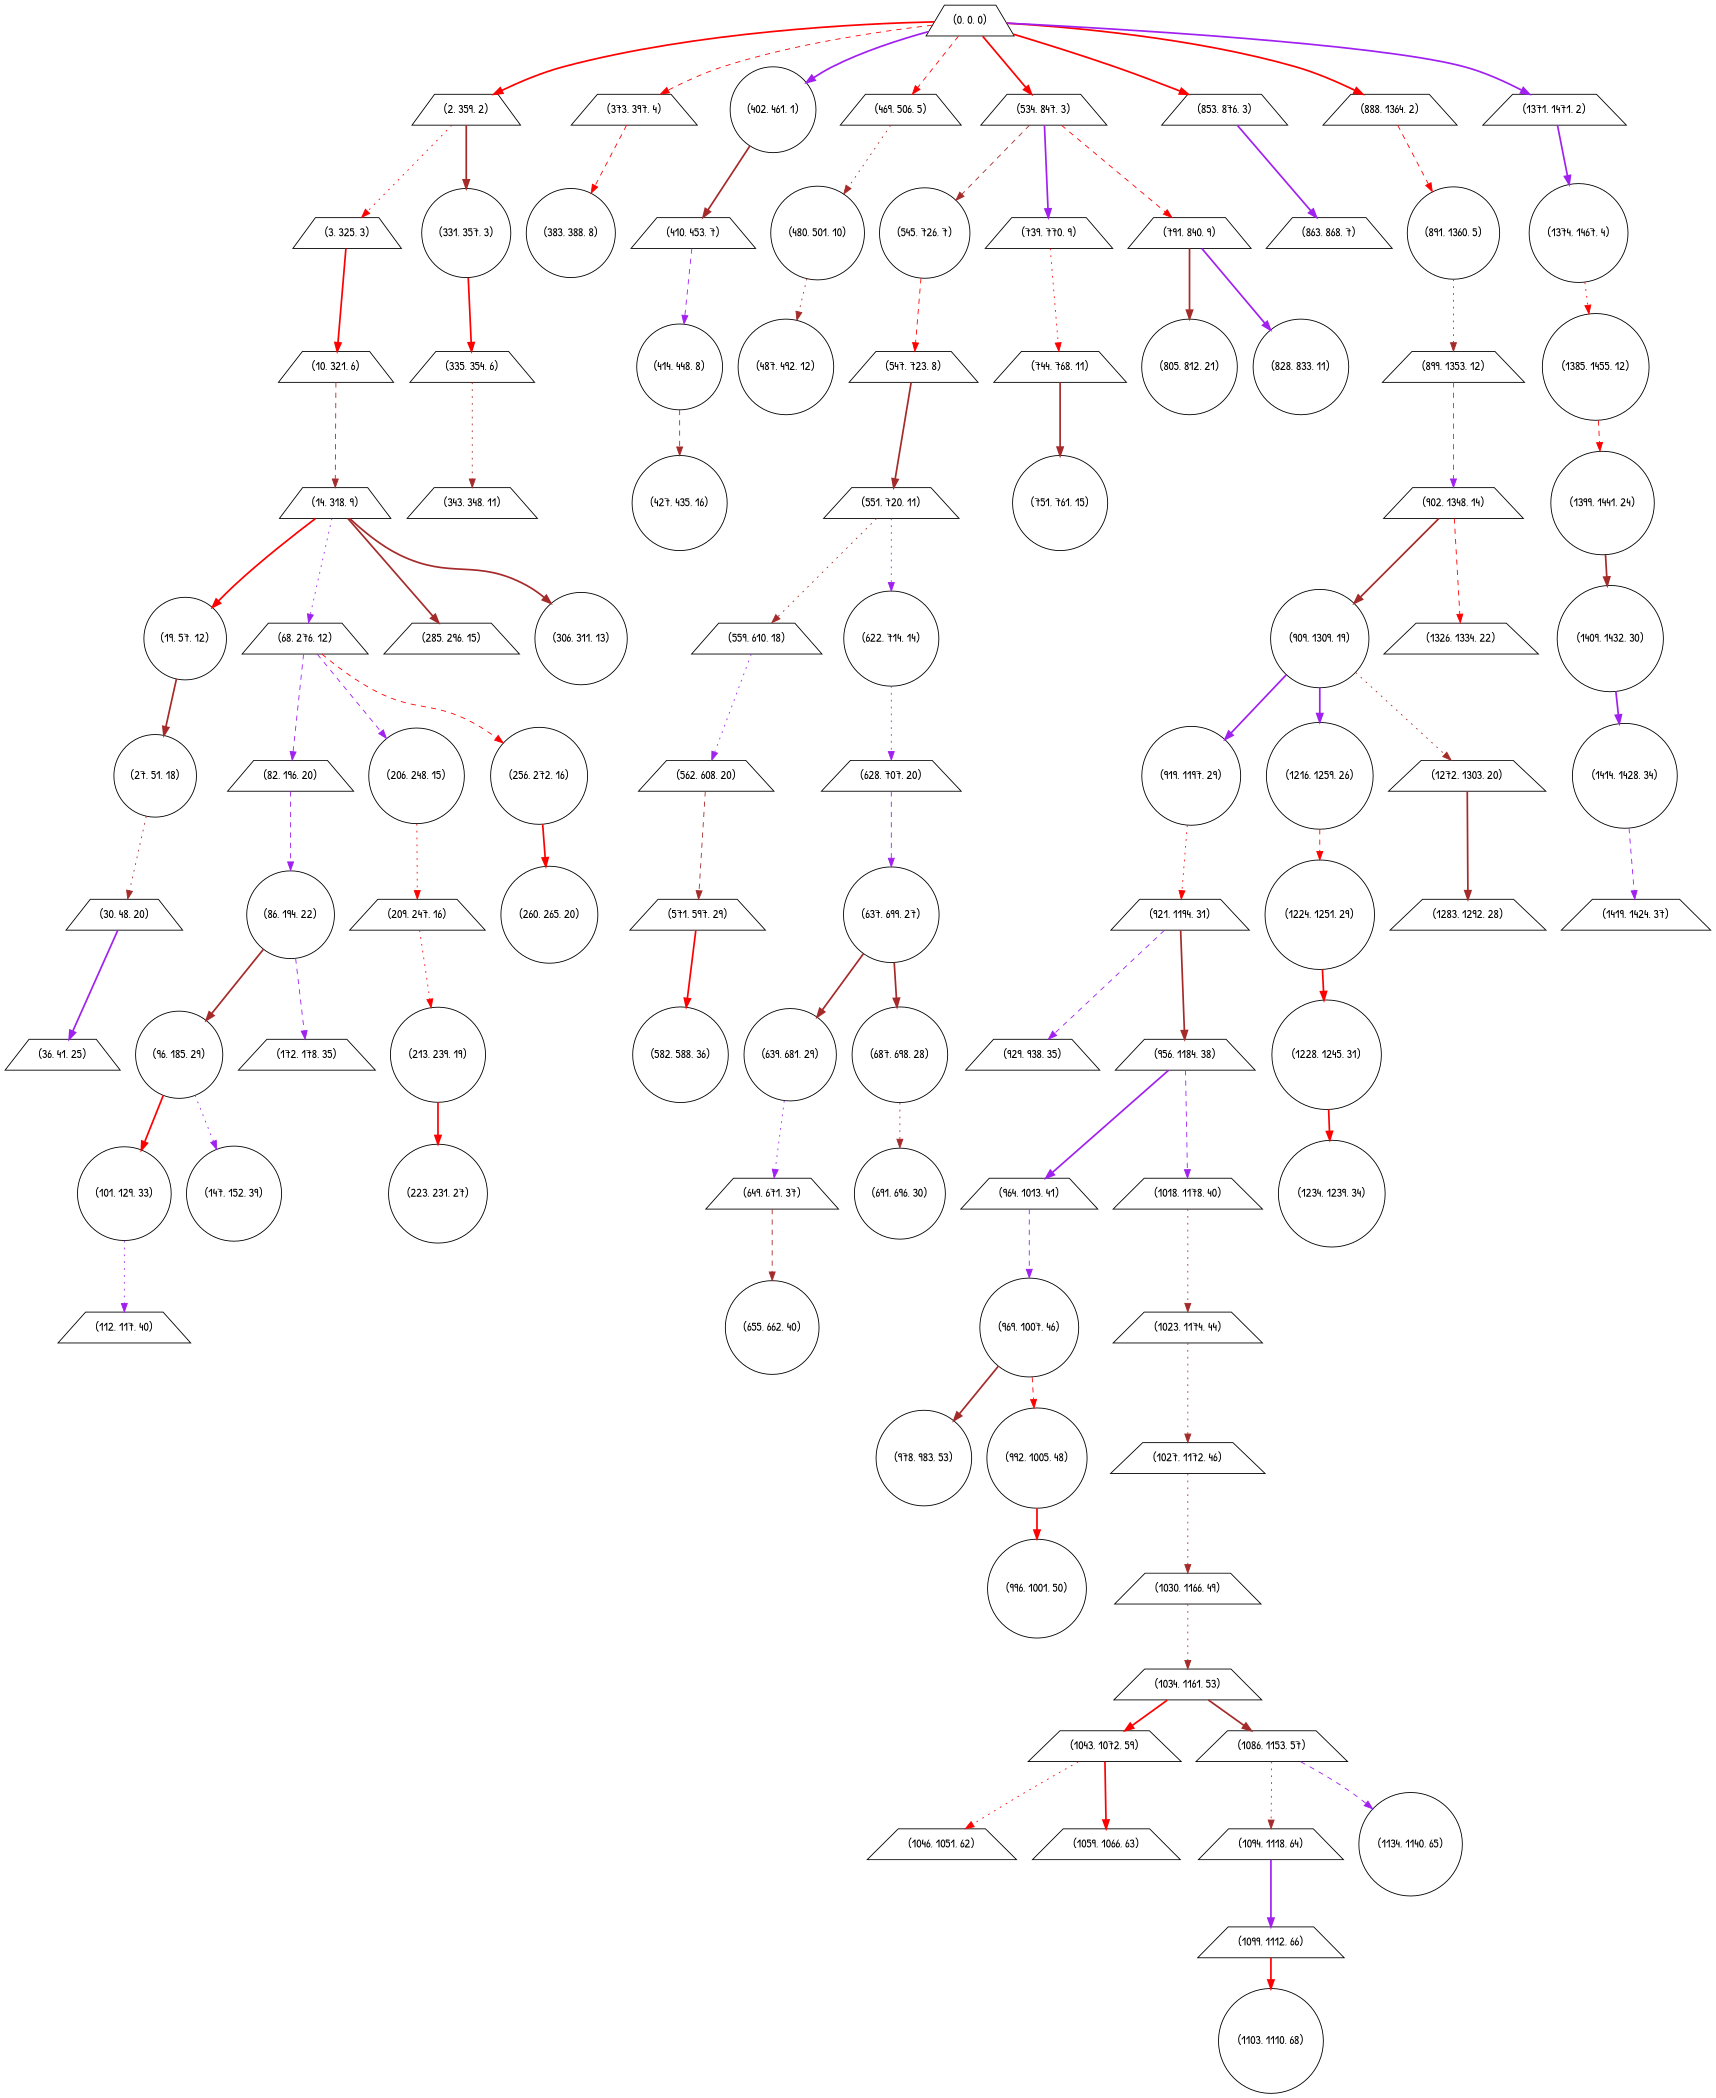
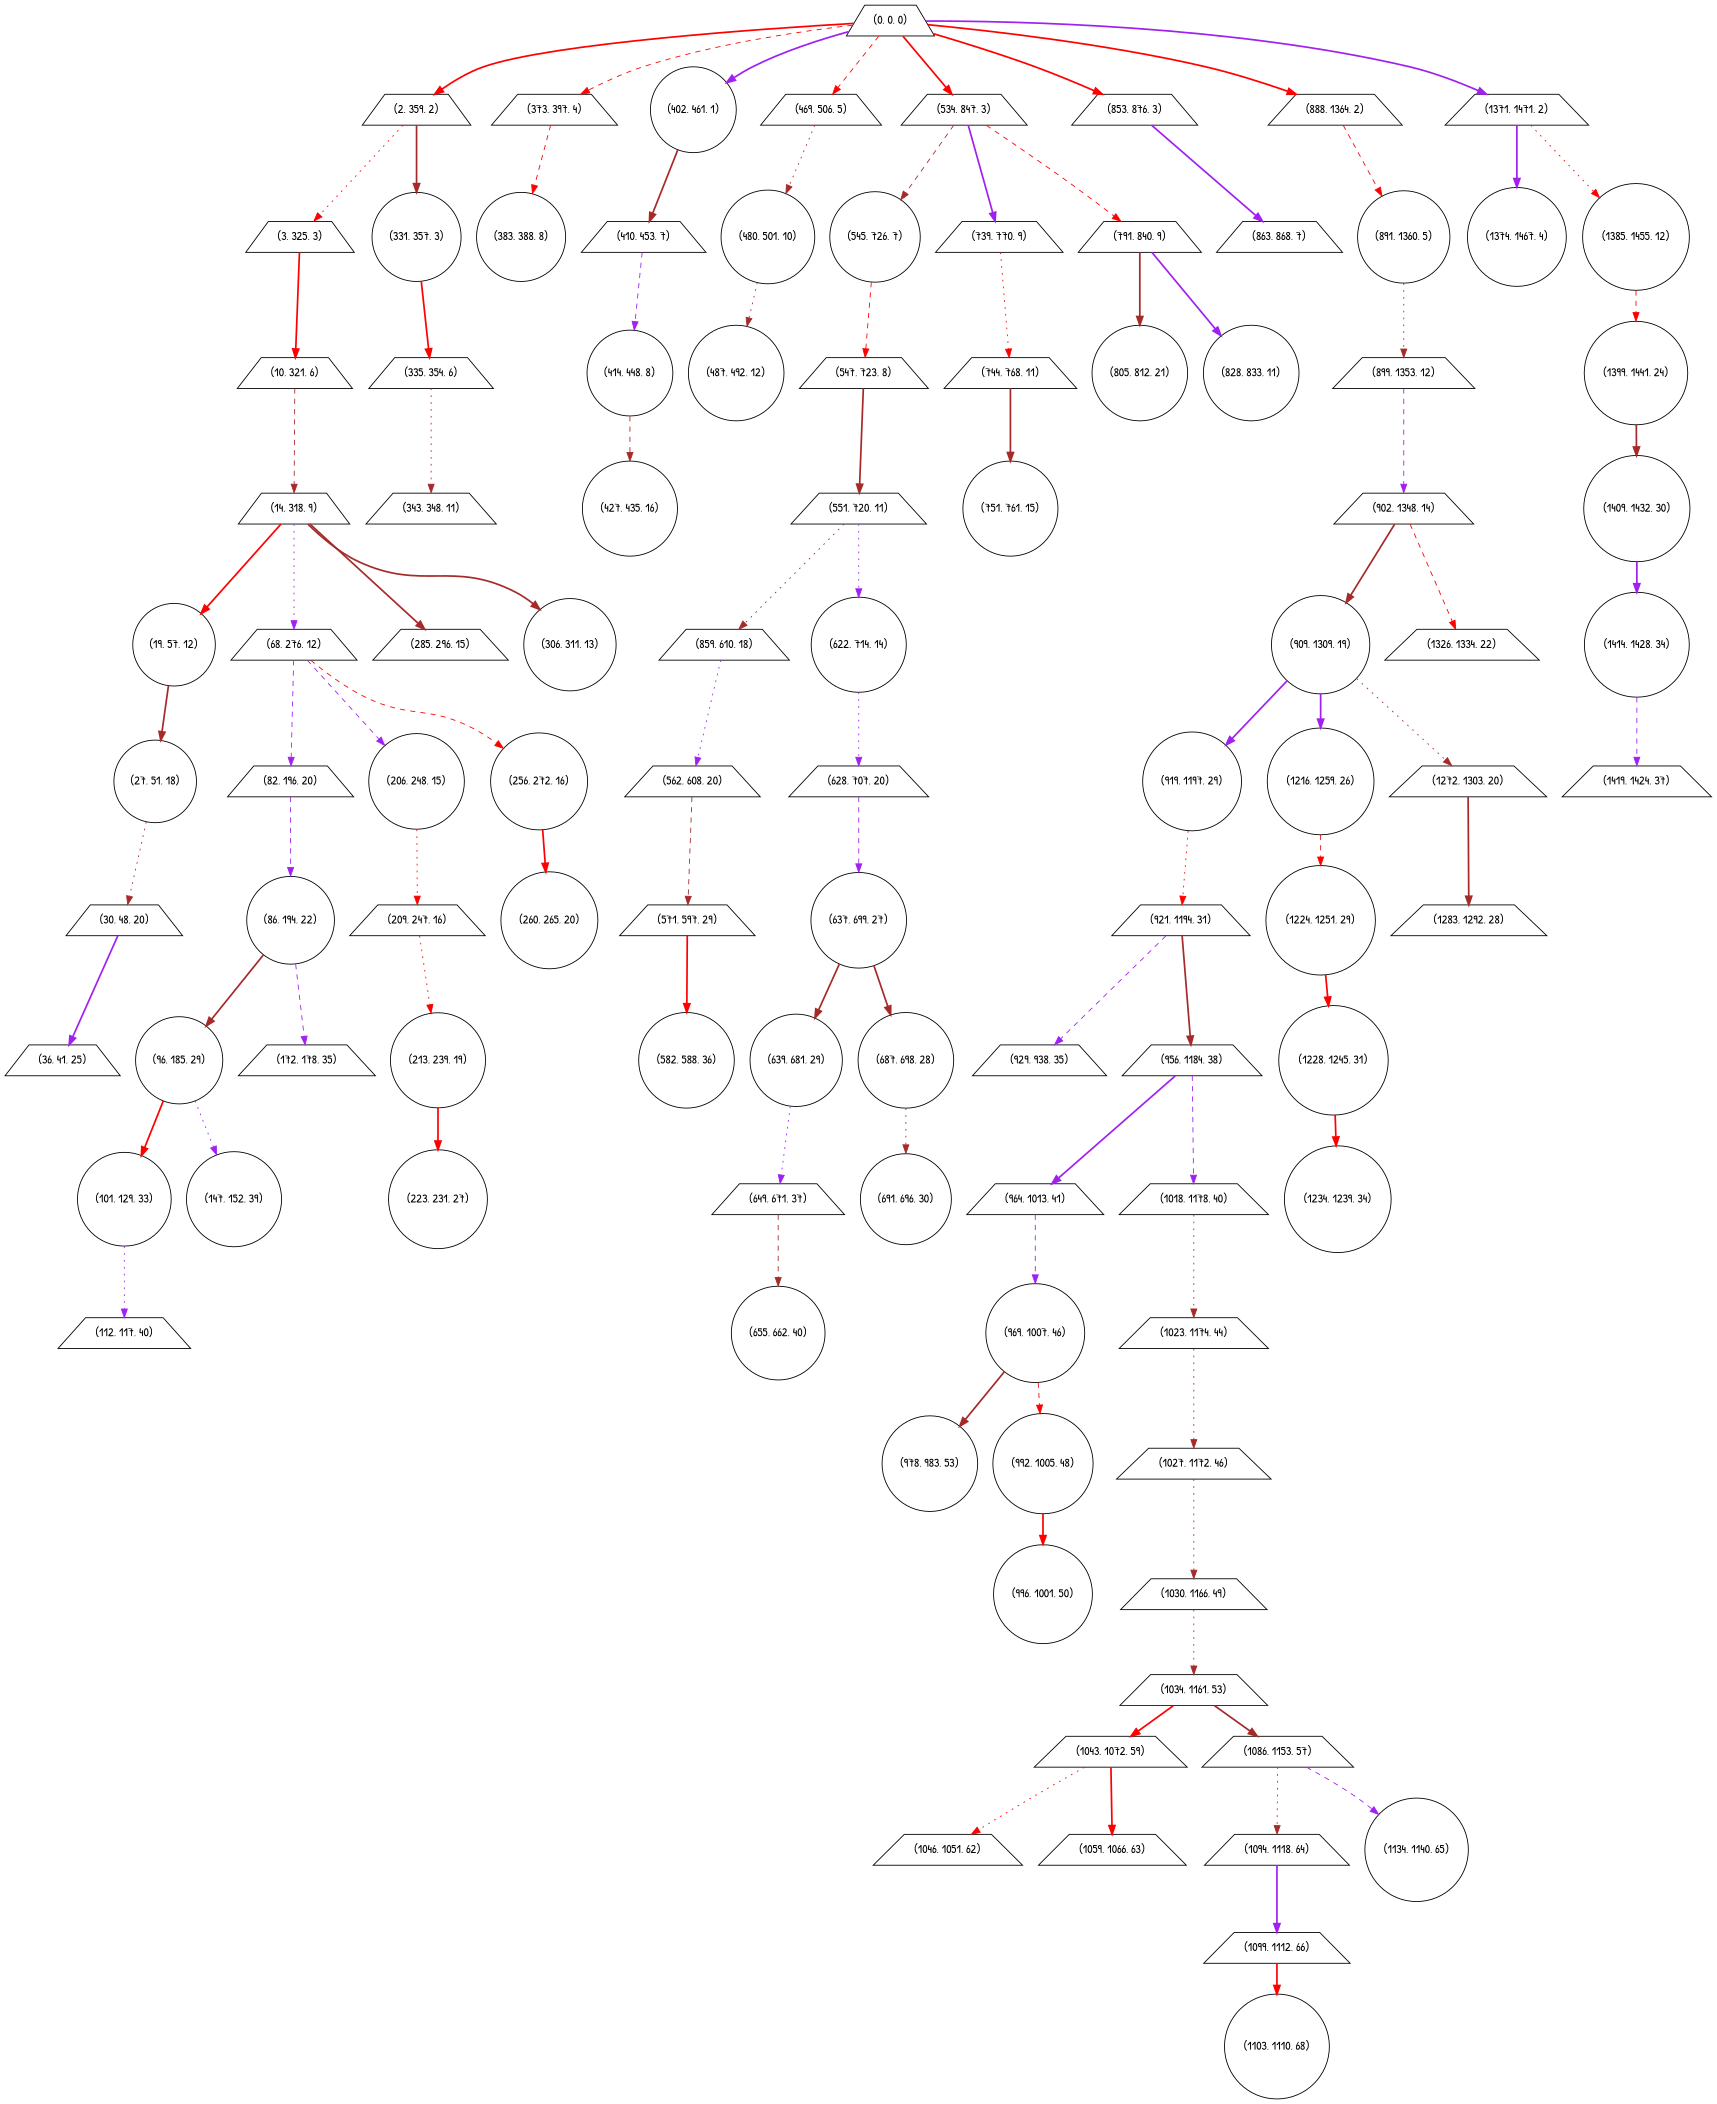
(1586, 294) -> (1562, 158)
(757, 639) -> (724, 645)
